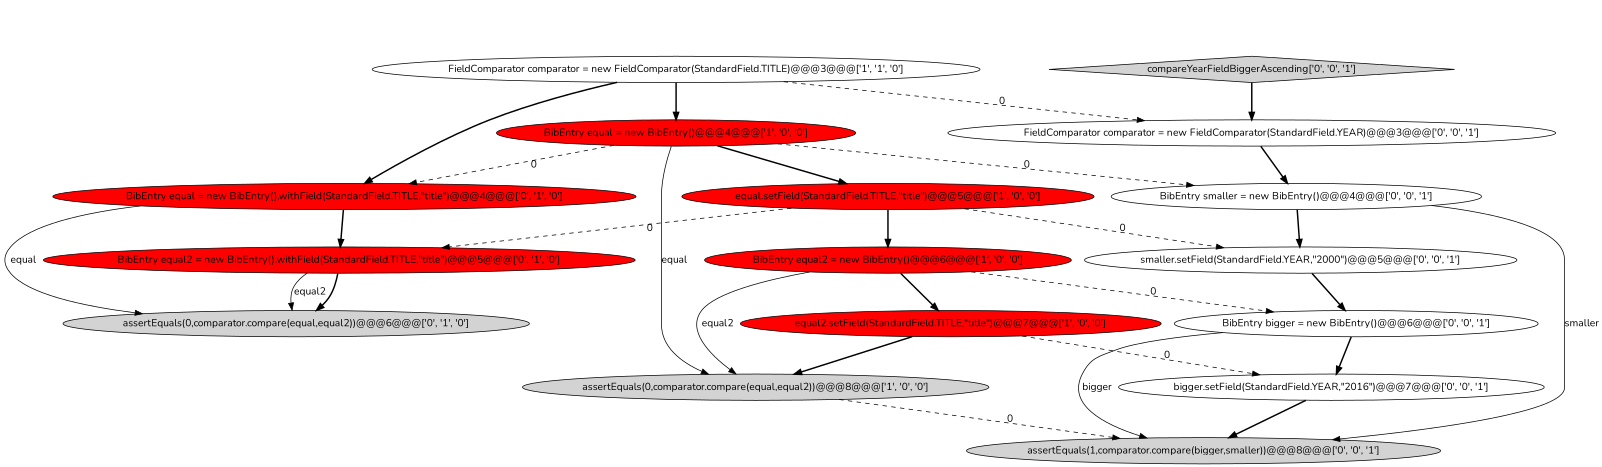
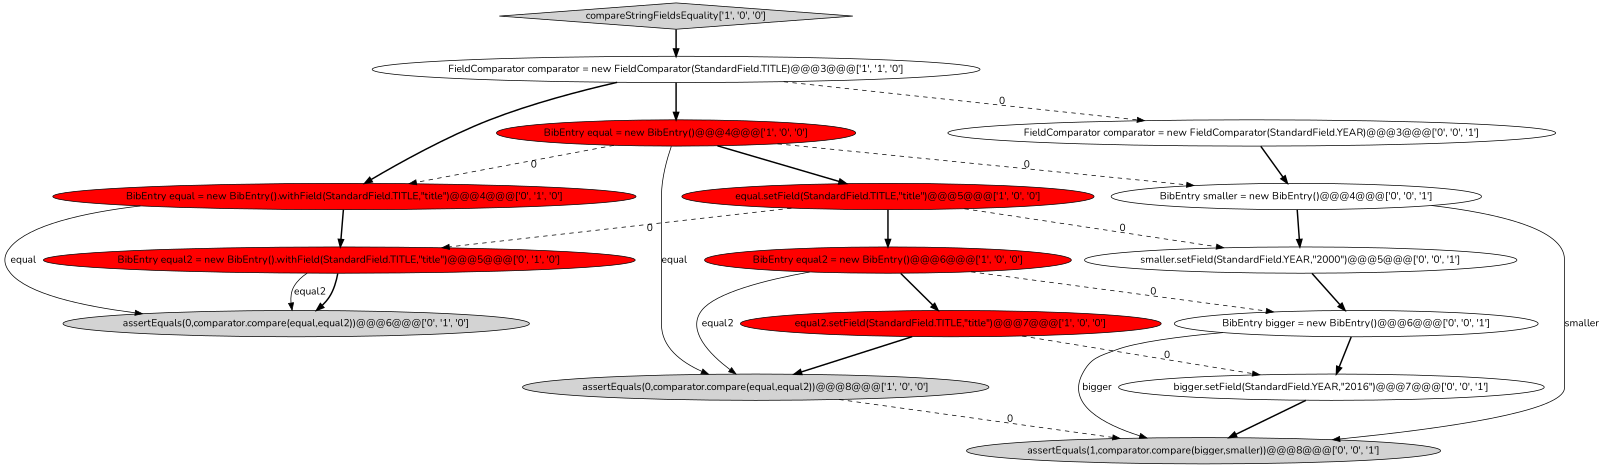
none -> (676, 16)
(1252, 69) -> none
